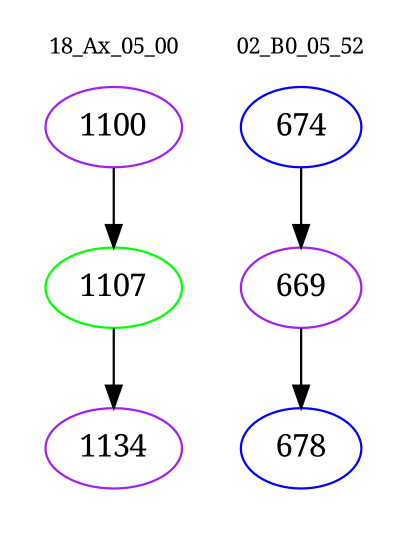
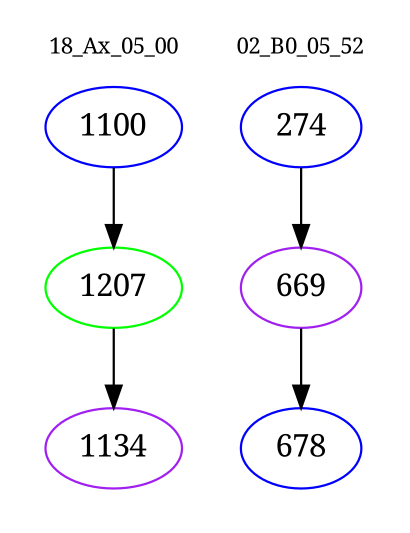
(114, 127) -> (114, 127)
(301, 127) -> (301, 127)
(114, 288) -> (114, 288)
